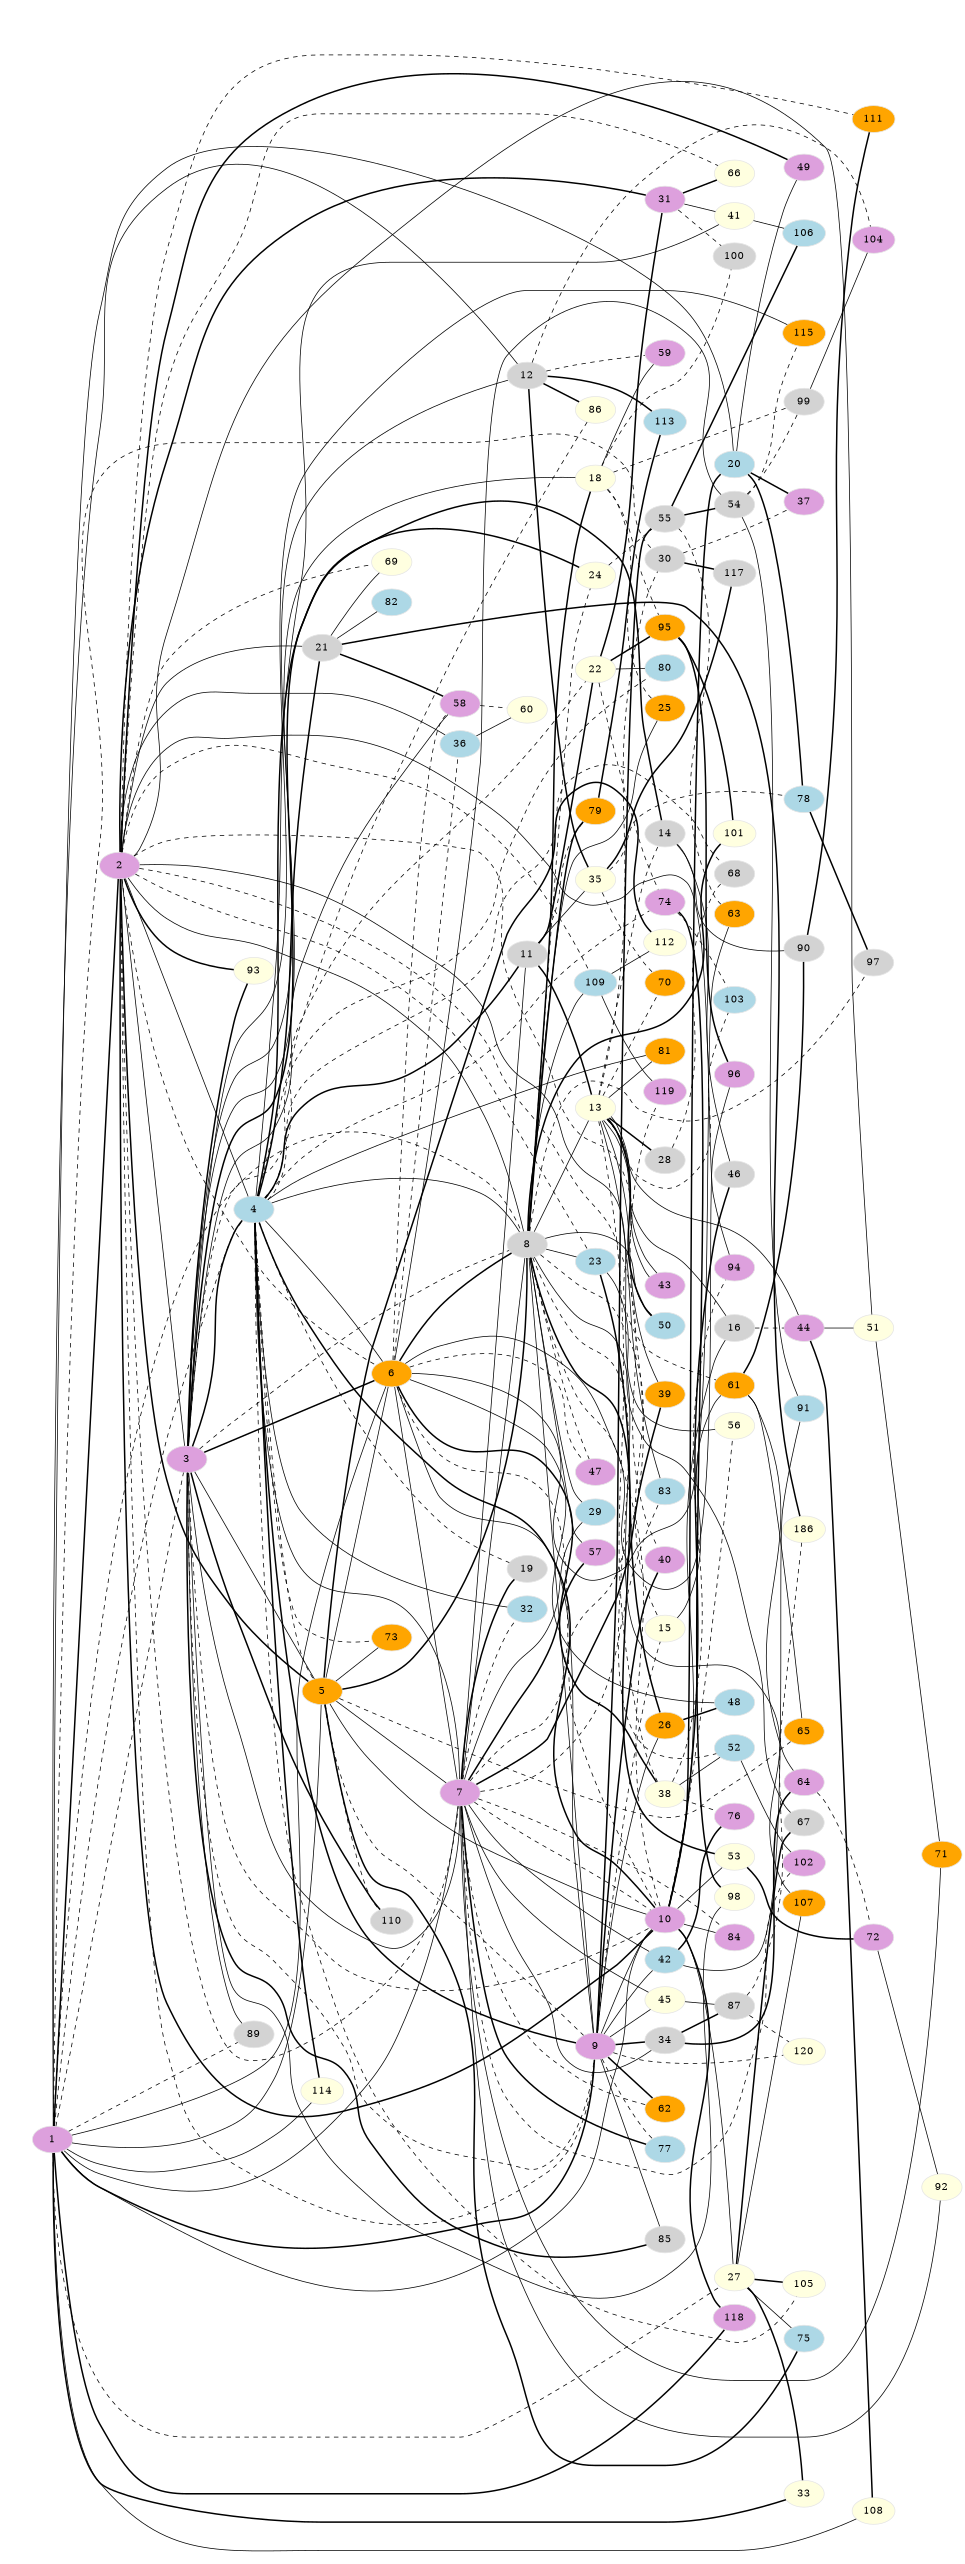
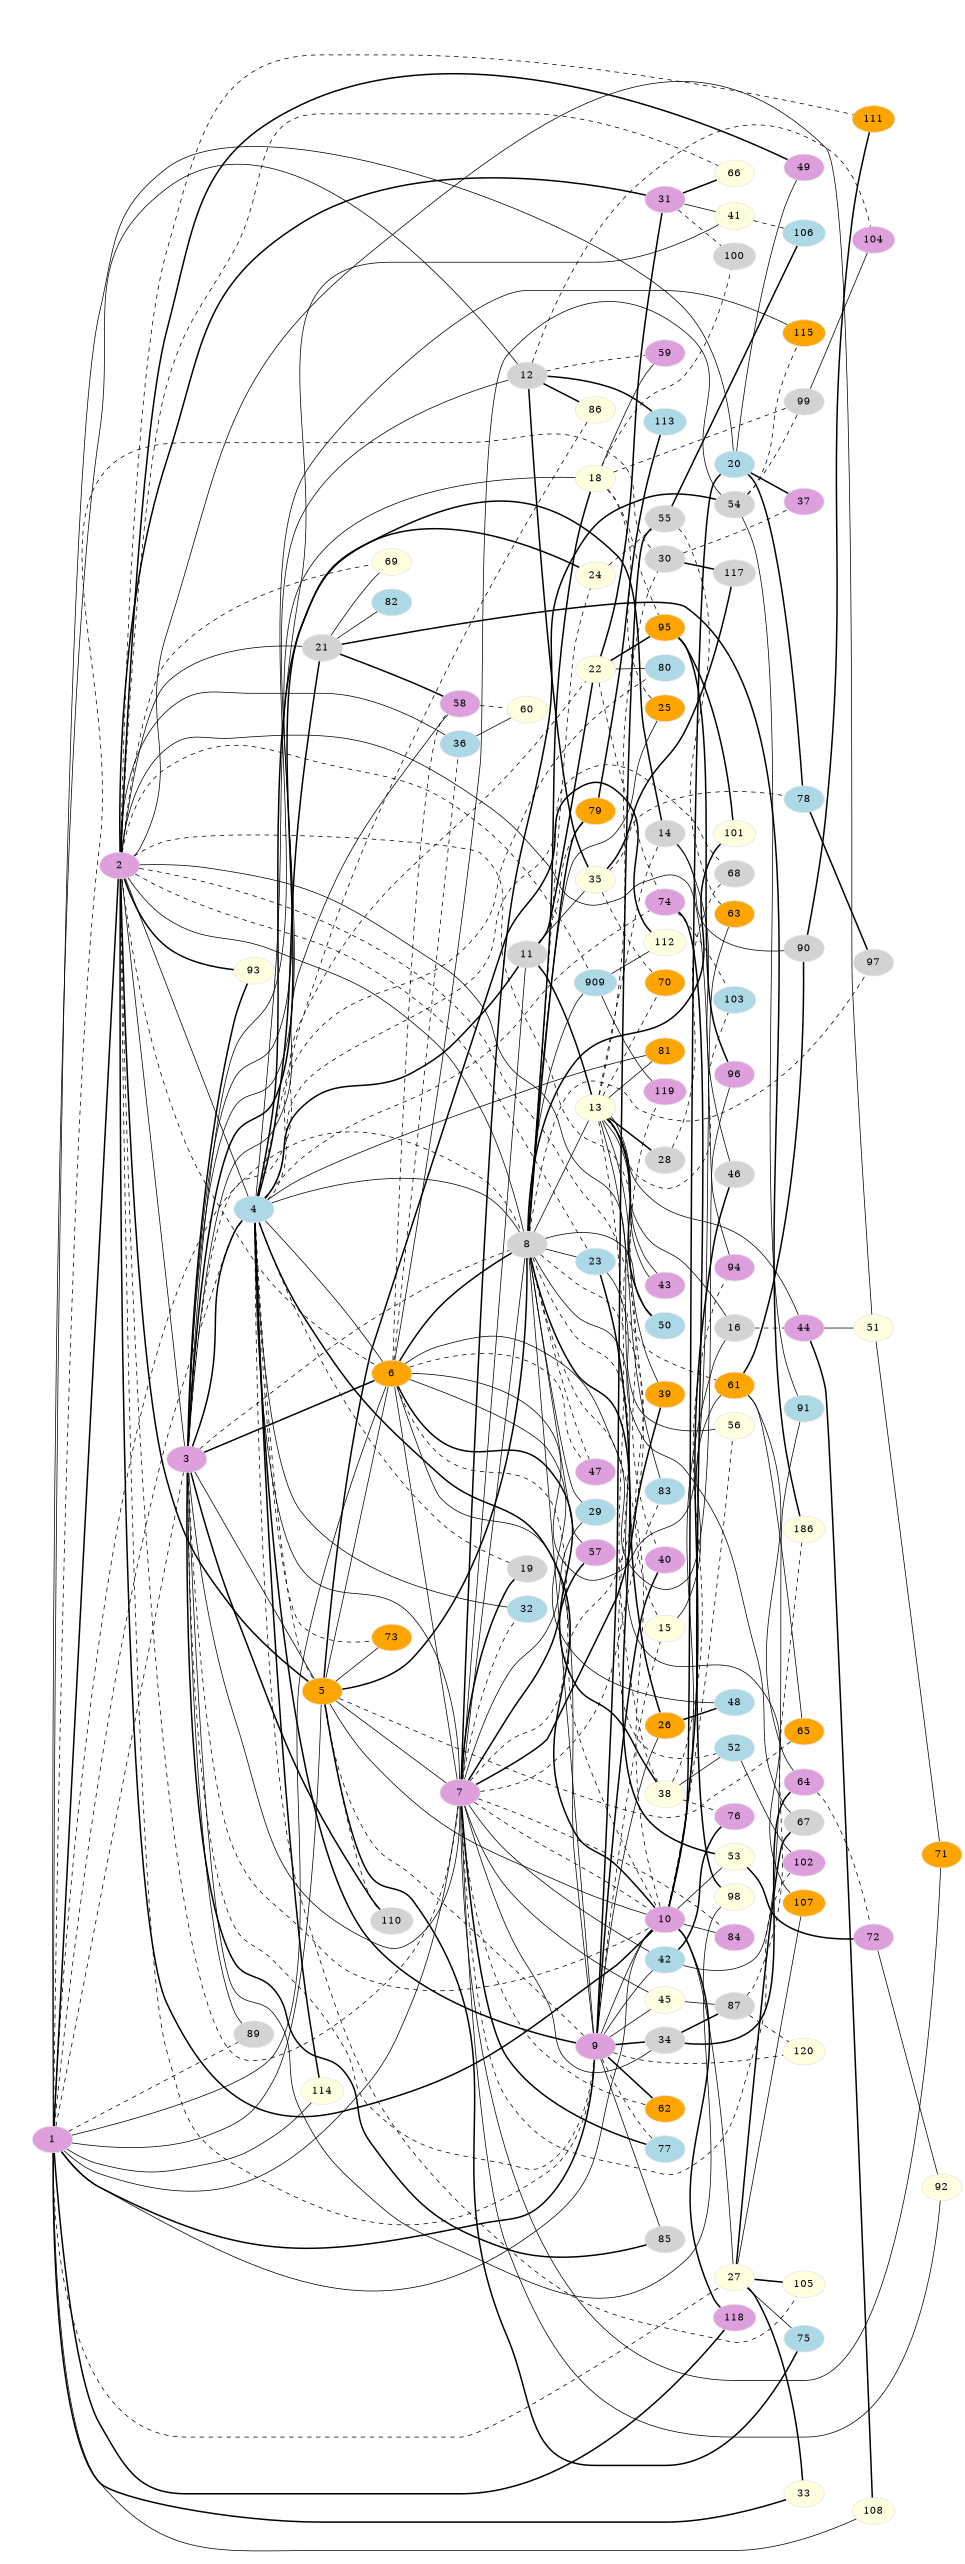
(769, 224) -> (769, 224)
(700, 512) -> (494, 1080)
(596, 983) -> (596, 983)
